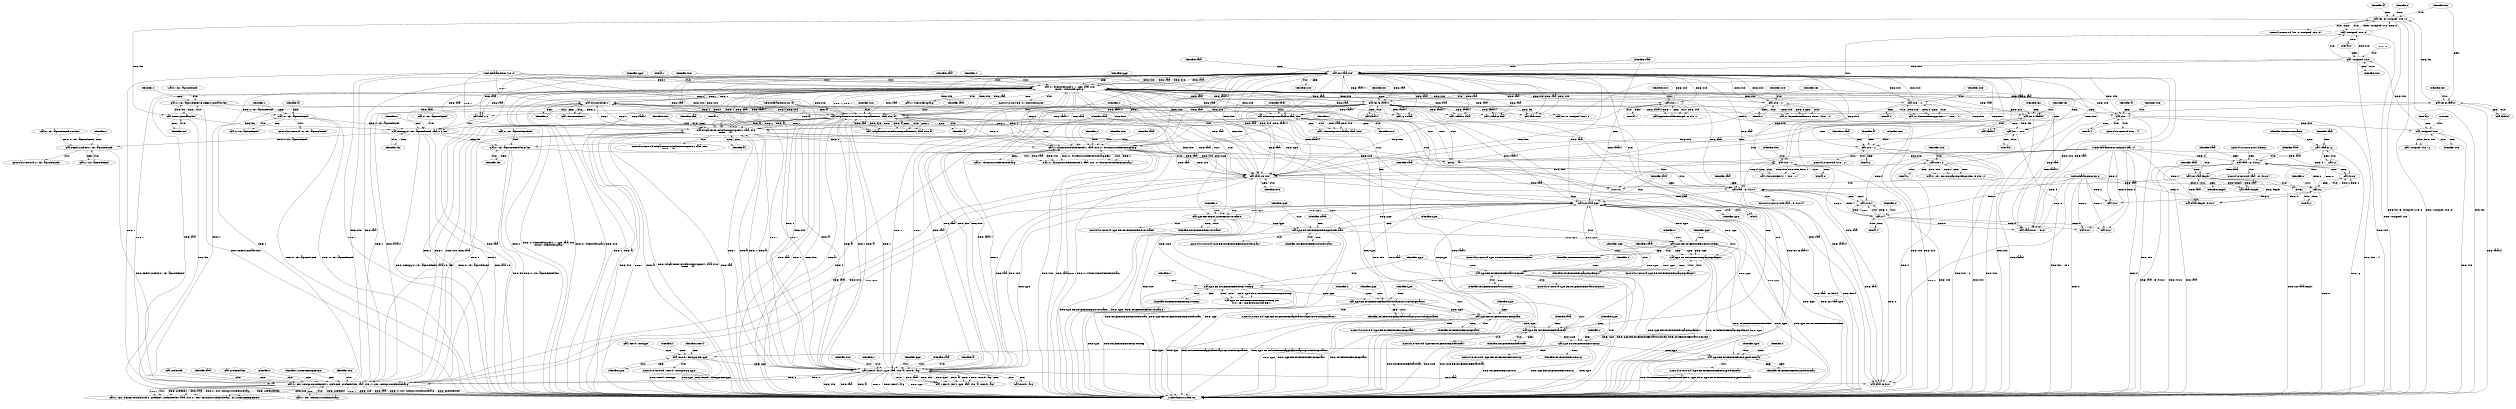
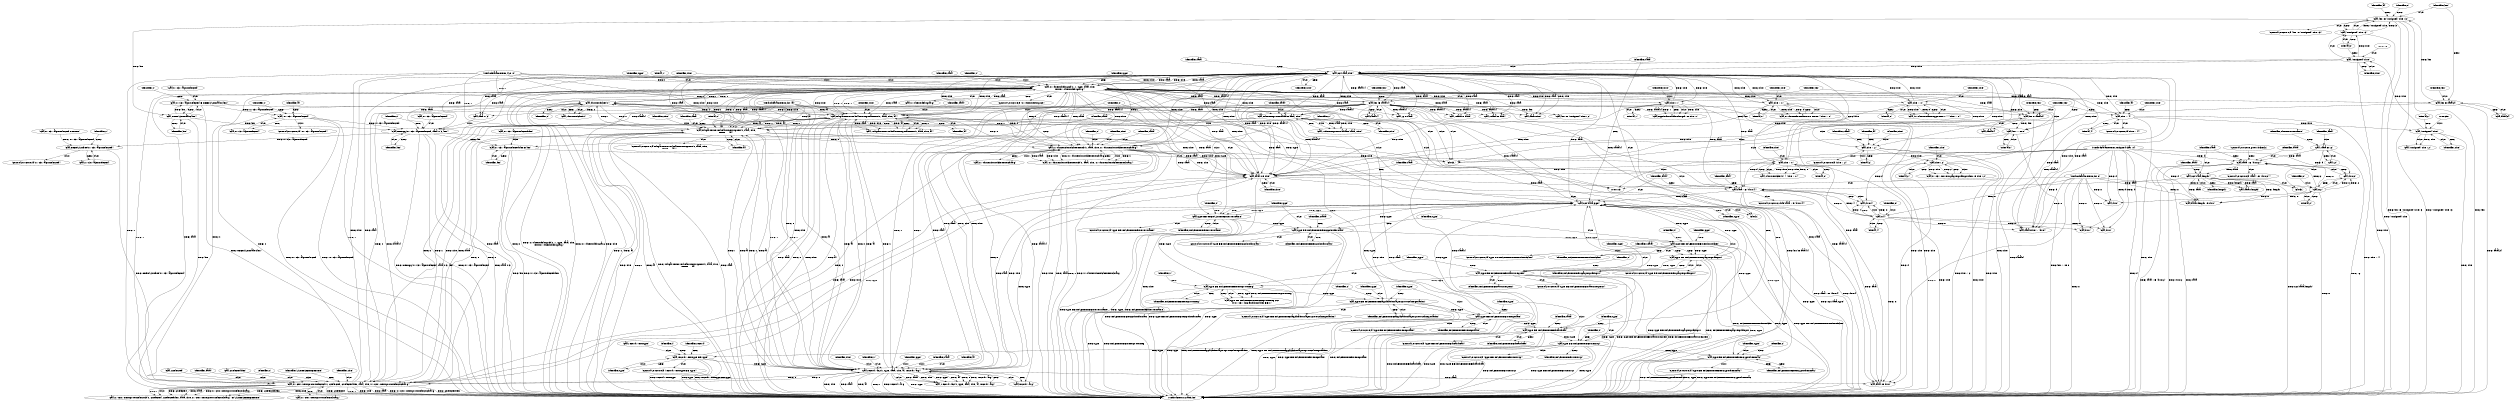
(1940, 38) -> (2343, 39)
(1743, 116) -> (1743, 116)
(1043, 139) -> (1083, 127)
